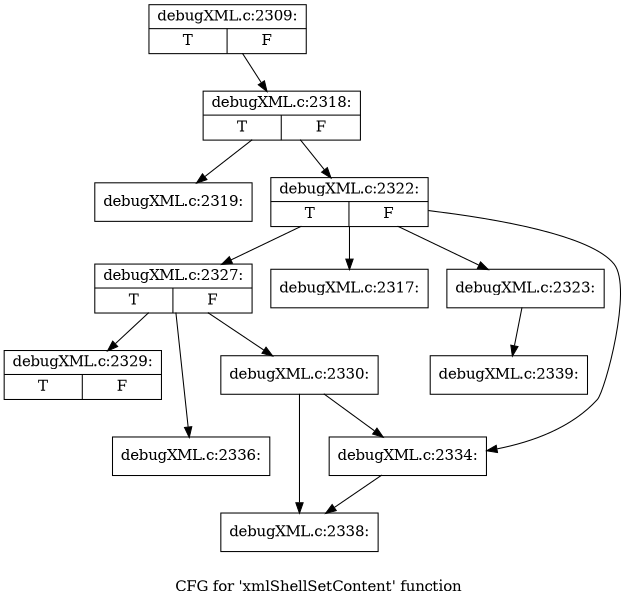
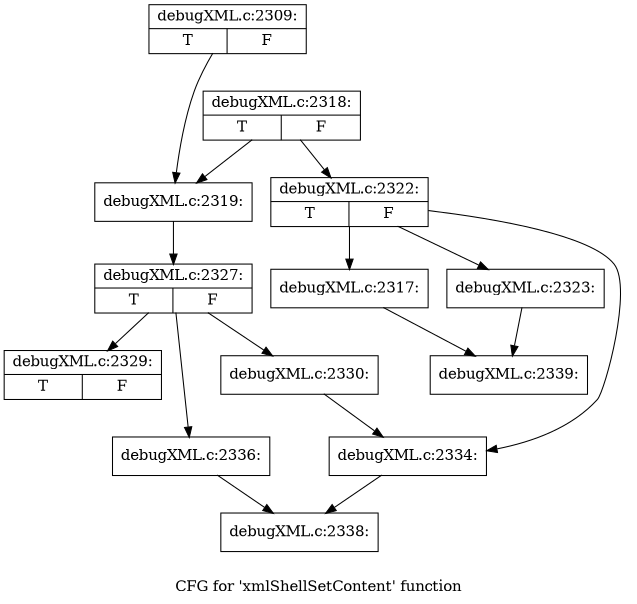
(252, 68) -> (188, 111)
(266, 243) -> (173, 238)
none -> (425, 329)
(299, 448) -> (241, 491)
